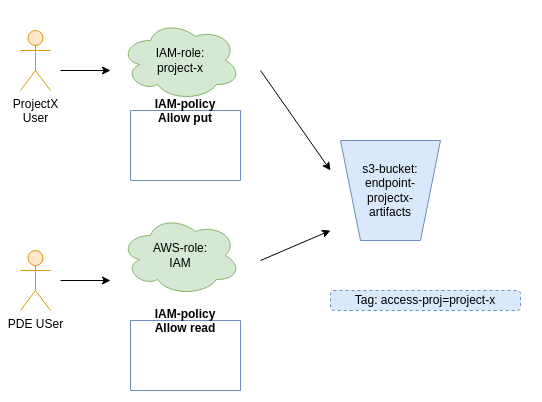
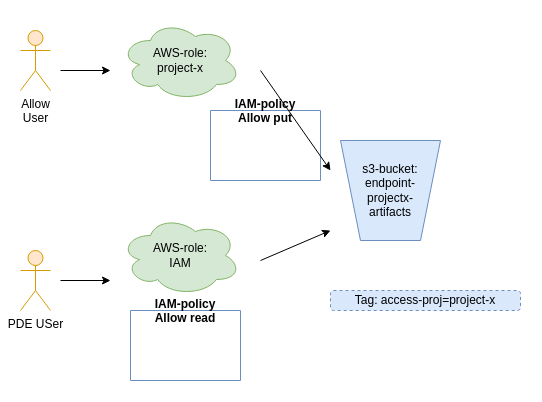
(181, 61) -> (181, 61)
(36, 112) -> (36, 112)
(186, 146) -> (266, 146)
(186, 356) -> (186, 346)
